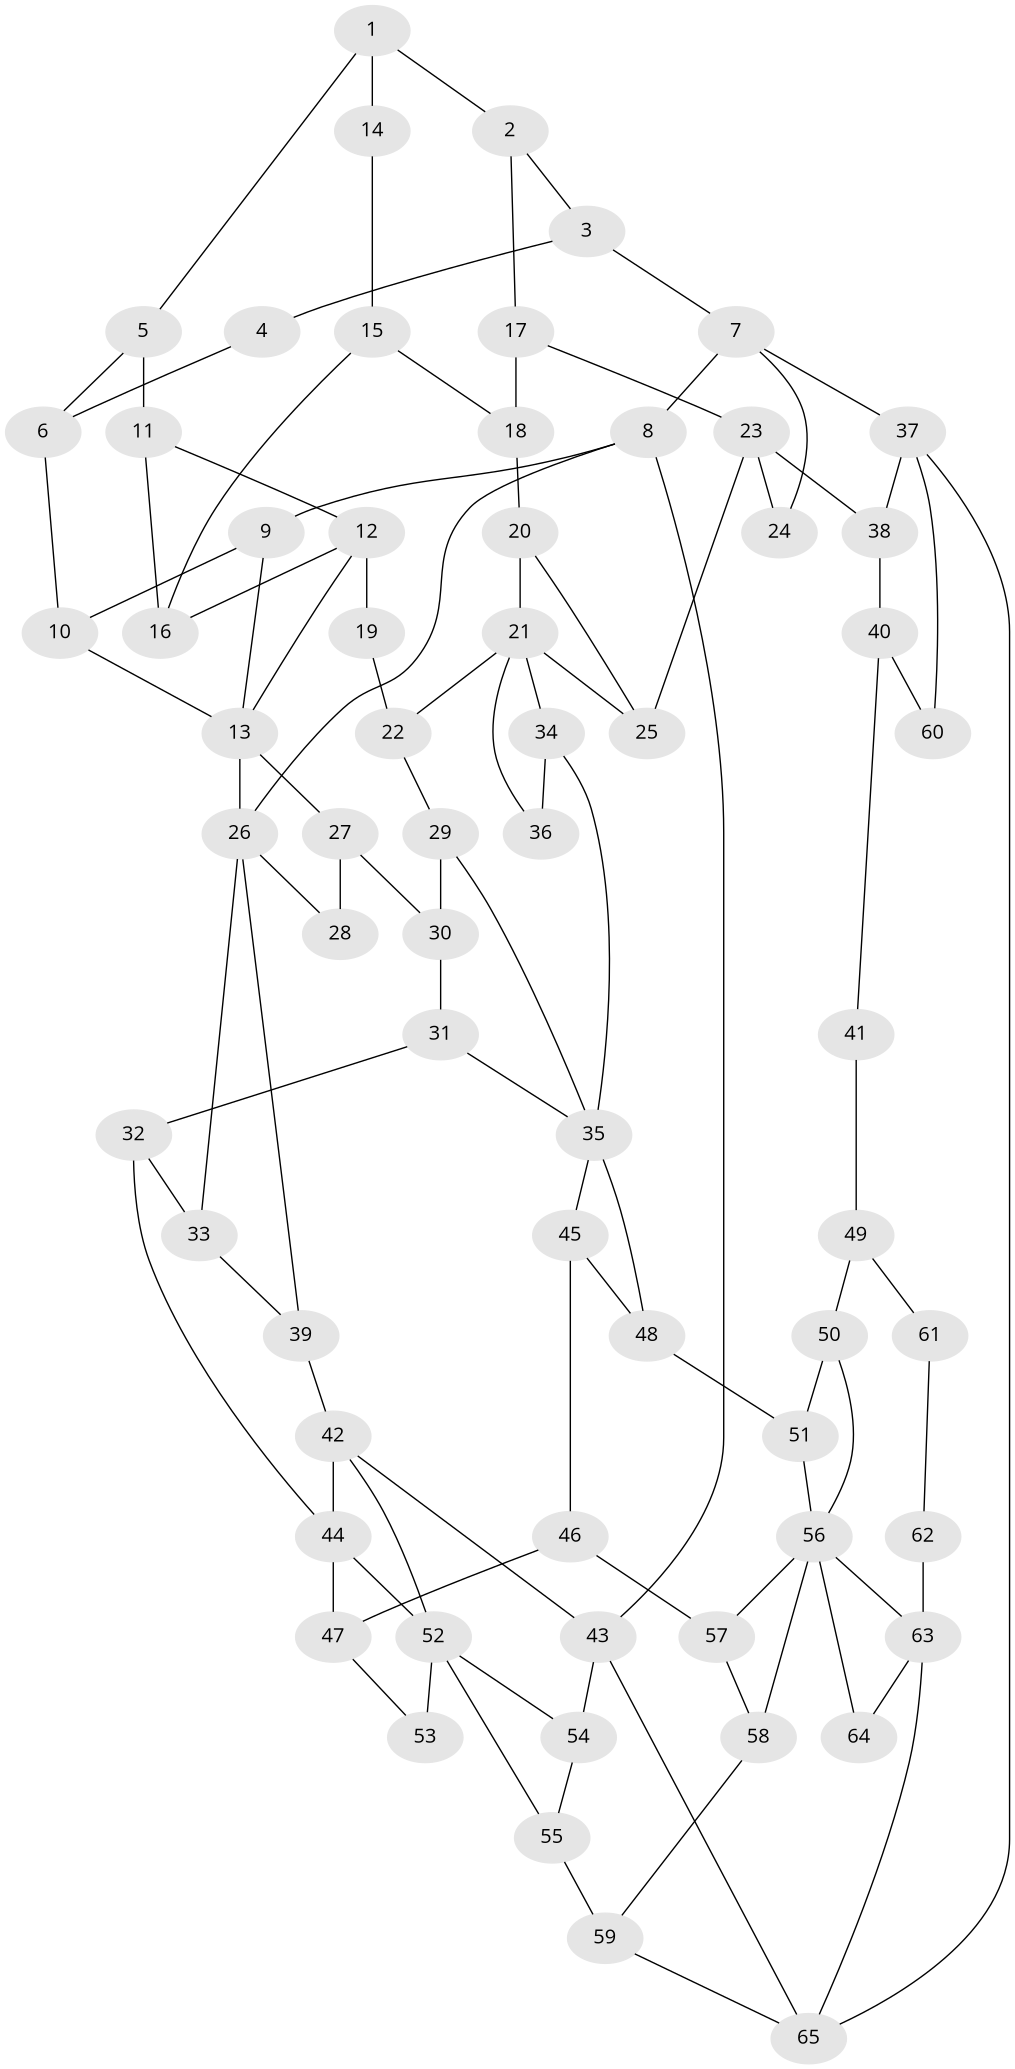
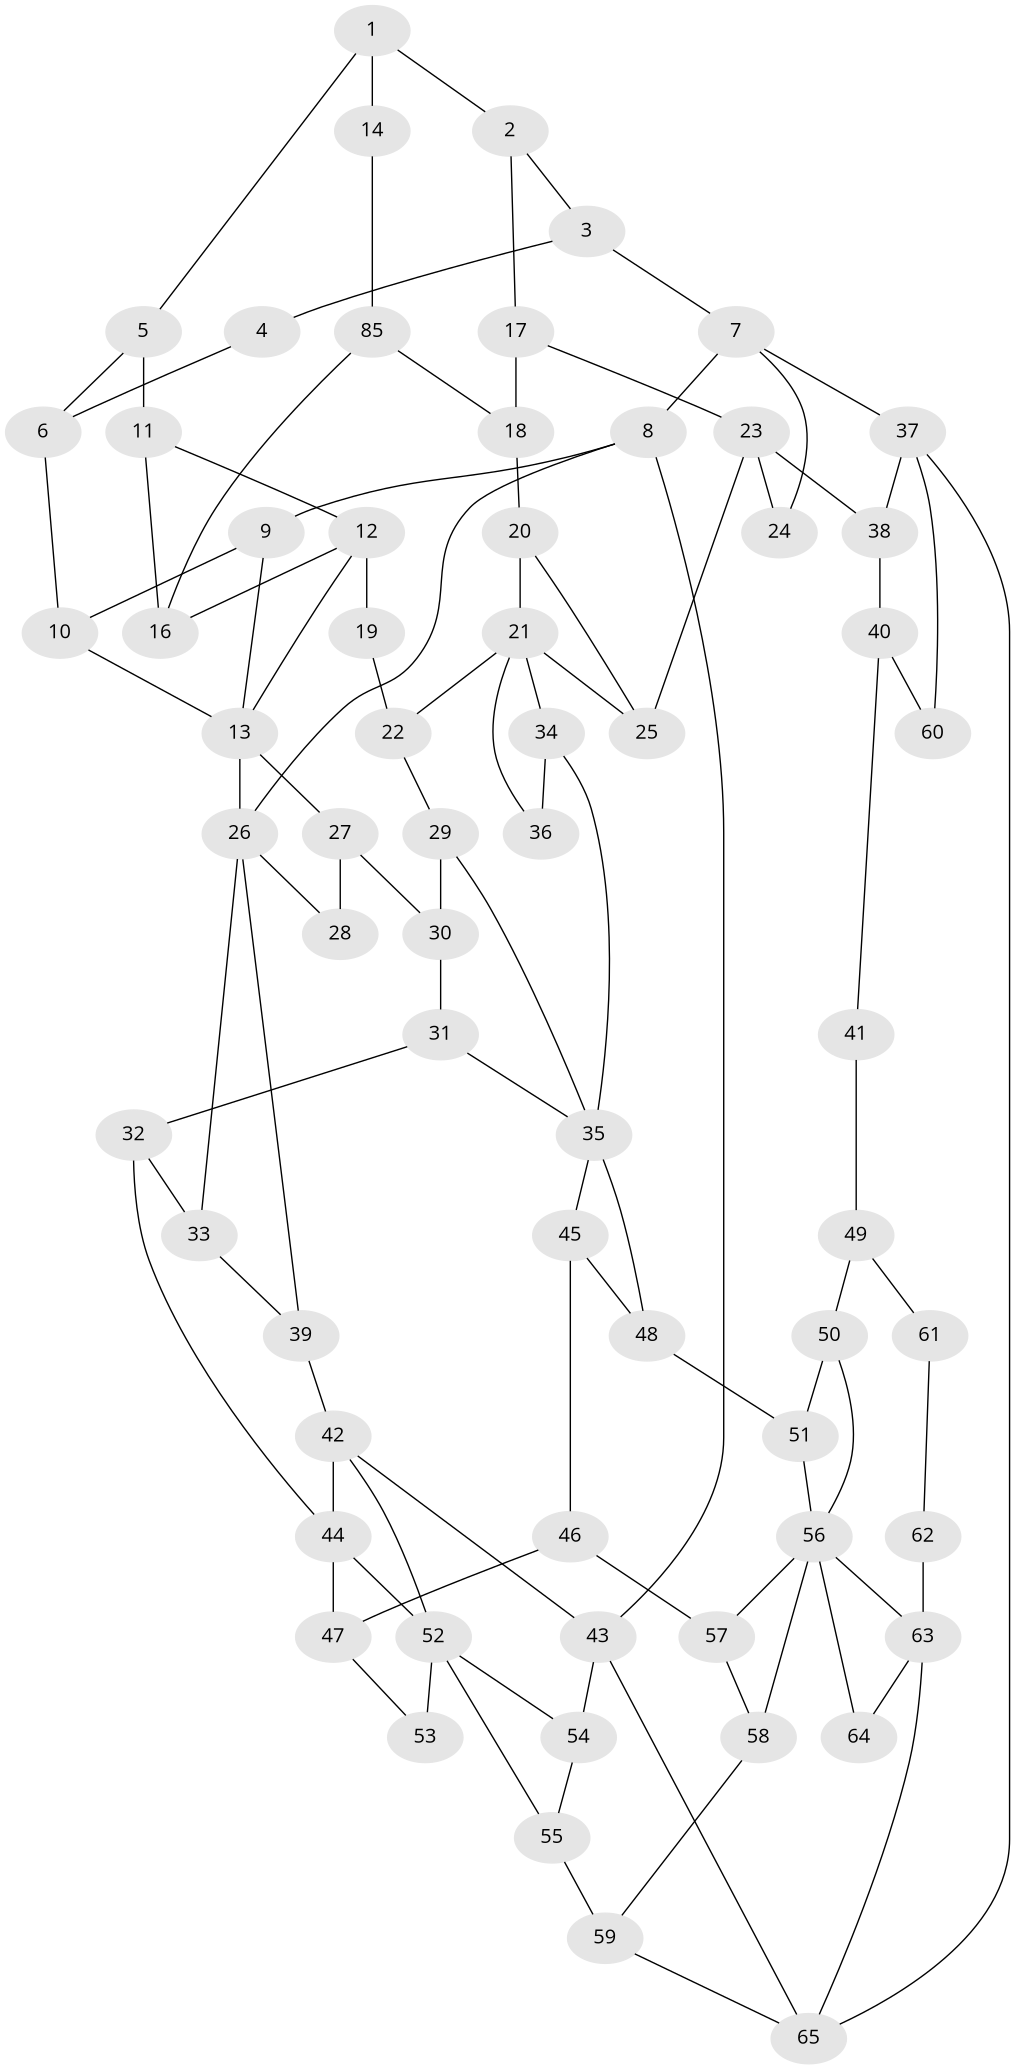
(372, 332) -> (372, 332)
